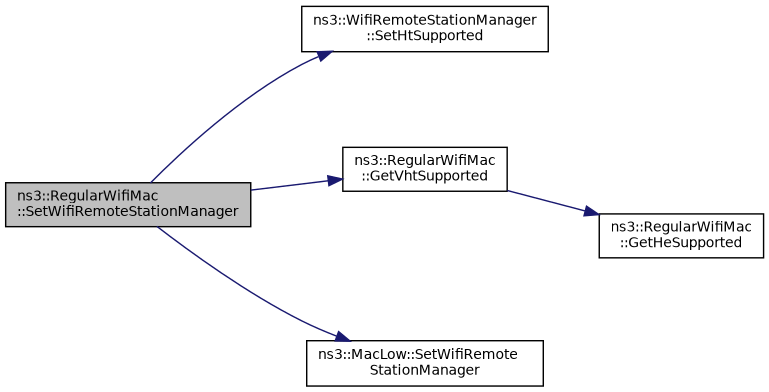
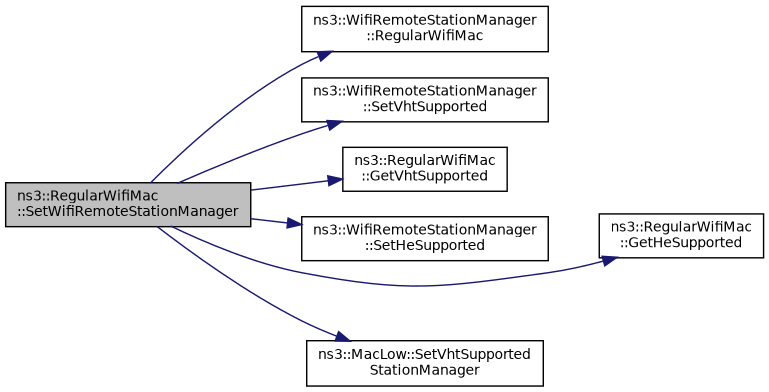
(425, 29) -> (425, 29)
none -> (425, 100)
(546, 201) -> (383, 284)
none -> (425, 239)
(425, 363) -> (425, 363)
